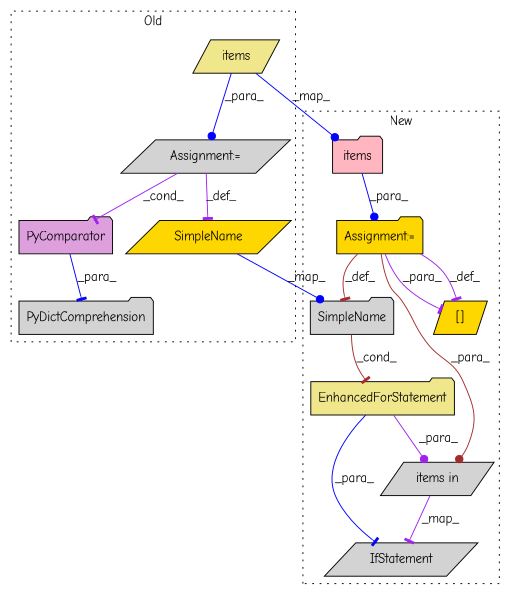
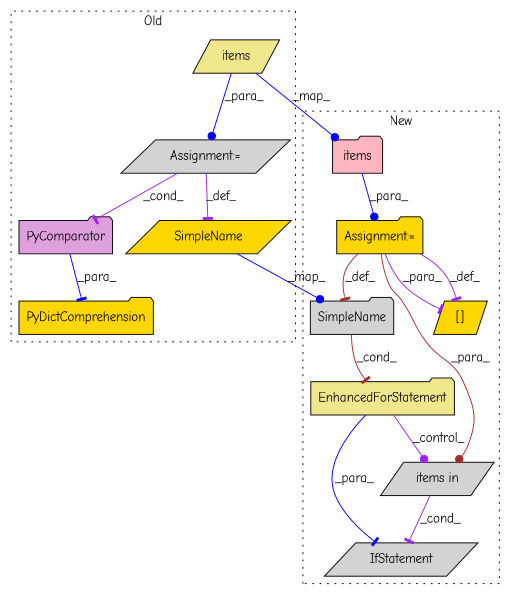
(86, 318) -> (86, 318)
(439, 439) -> (439, 439)
(440, 519) -> (440, 519)
